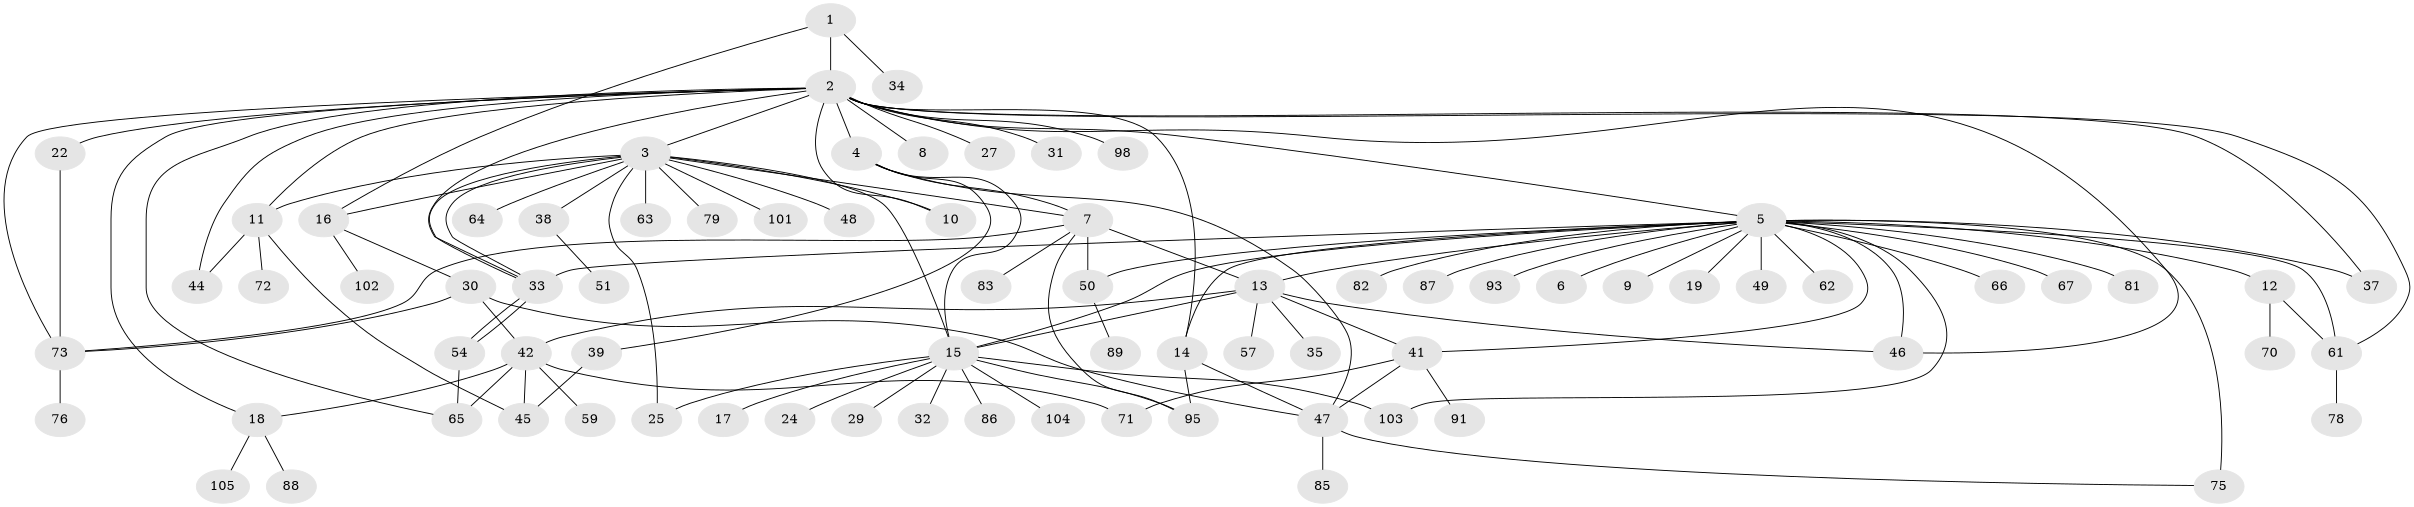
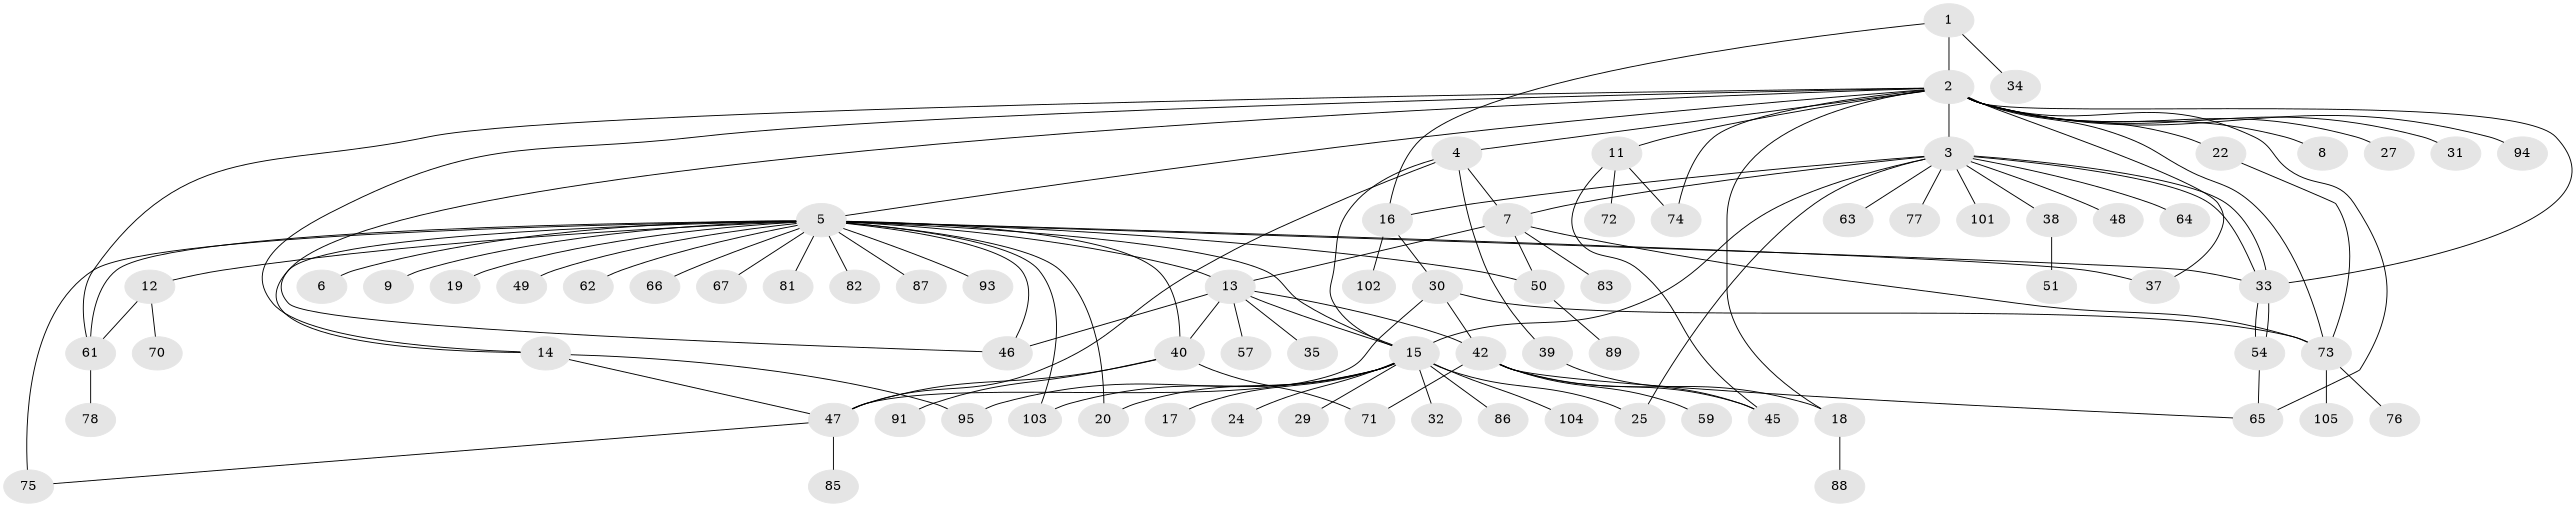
(1123, 154) -> (2522, 154)
(446, 171) -> none
(712, 220) -> (1915, 220)
(951, 220) -> none
(197, 287) -> (1676, 220)
(1065, 351) -> none
(1417, 353) -> (1179, 353)
none -> (1104, 420)
(240, 453) -> (2326, 380)
